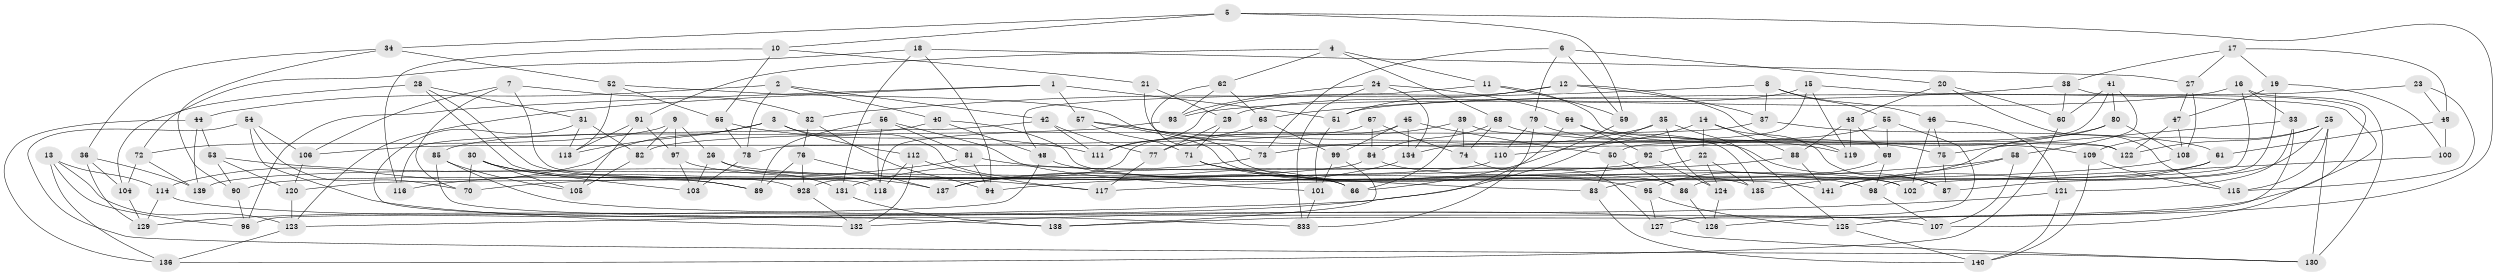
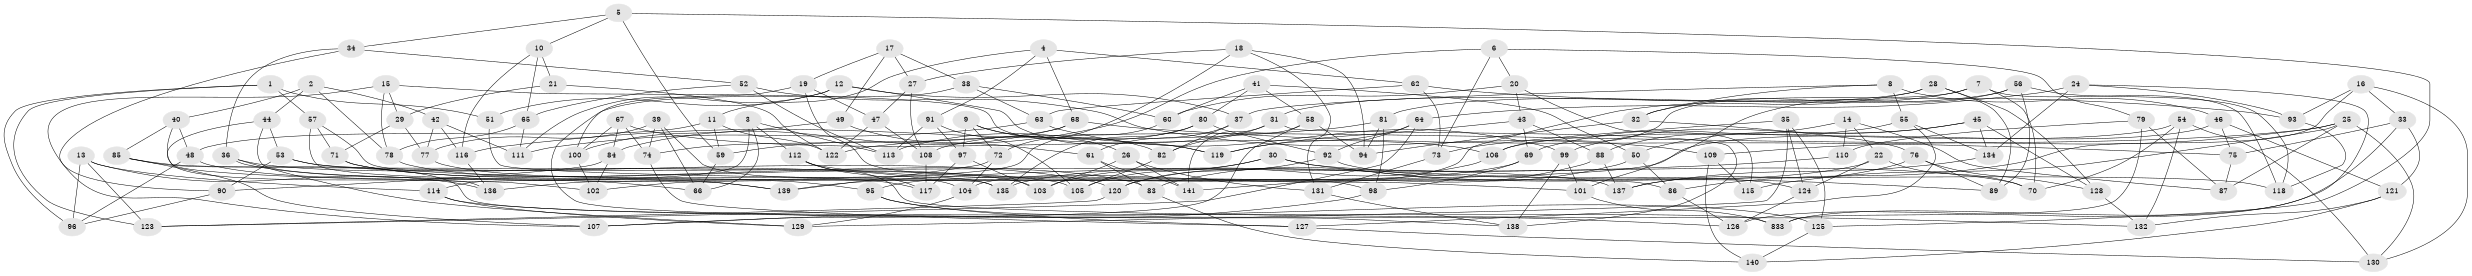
(2418, 84) -> none
none -> (598, 138)
(804, 191) -> (2097, 191)
(229, 246) -> (476, 174)
